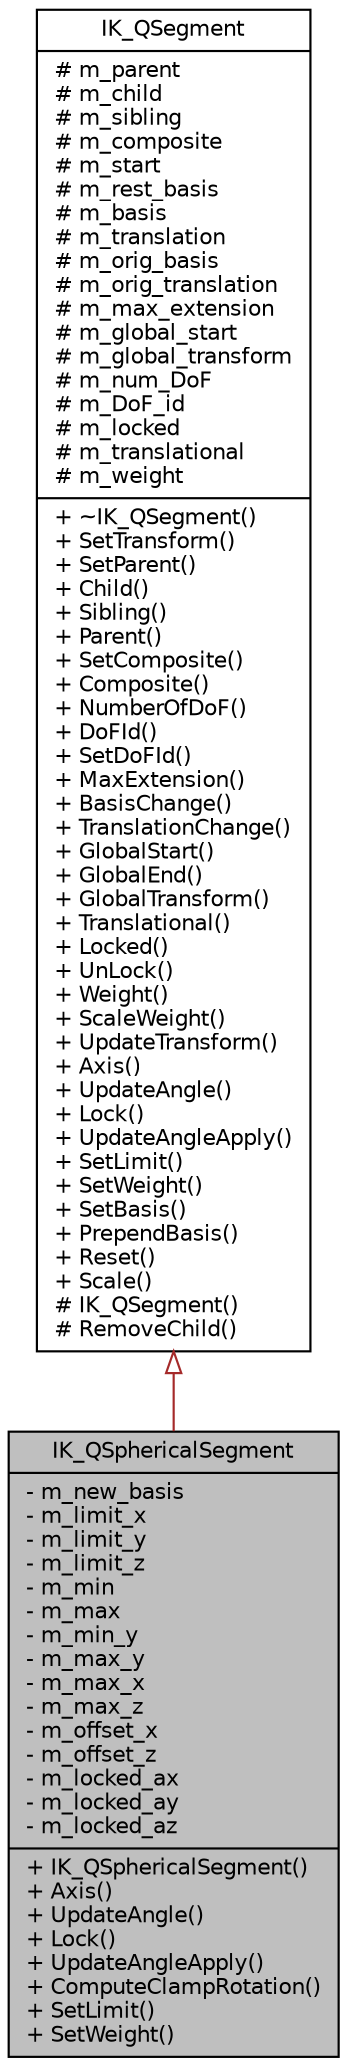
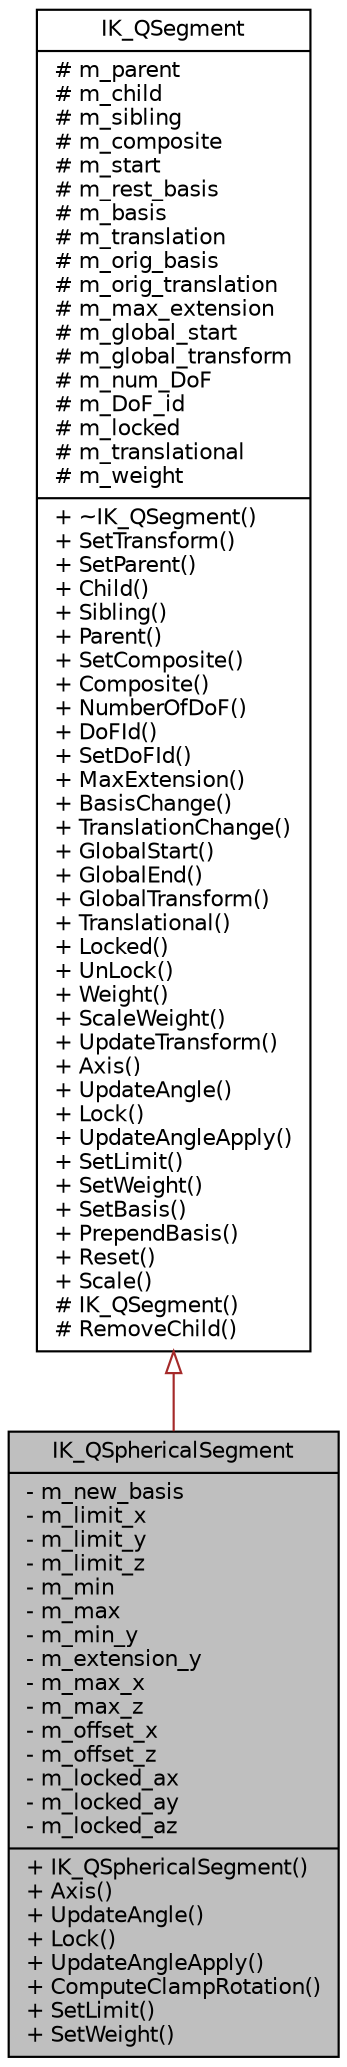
(86, 1660) -> (115, 1660)
